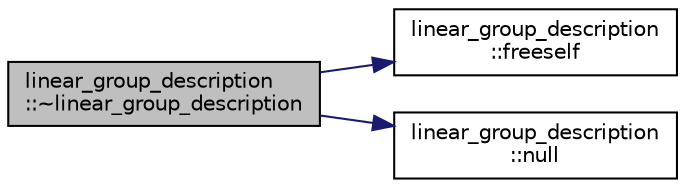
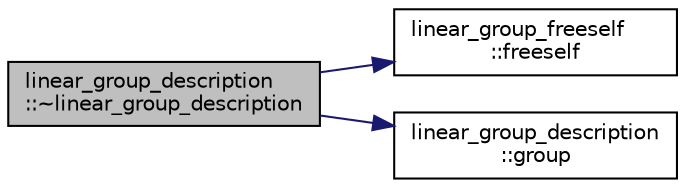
(536, 42) -> (536, 42)
(536, 146) -> (536, 146)
